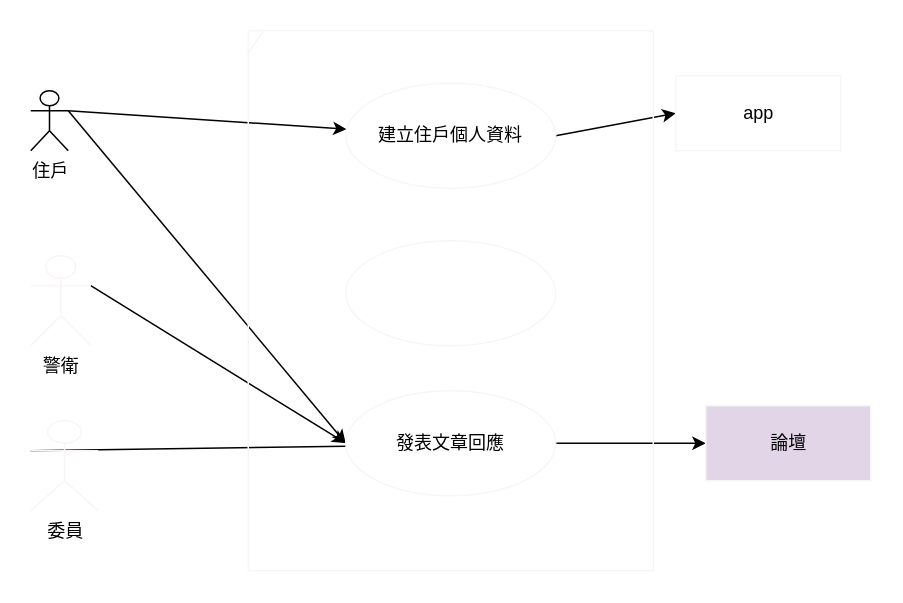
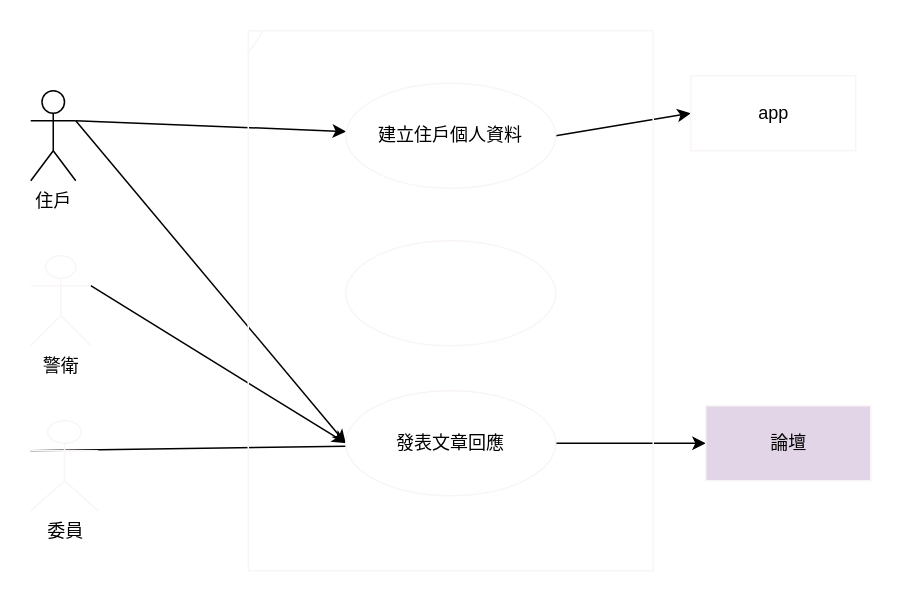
(758, 113) -> (773, 113)
(50, 121) -> (53, 136)
